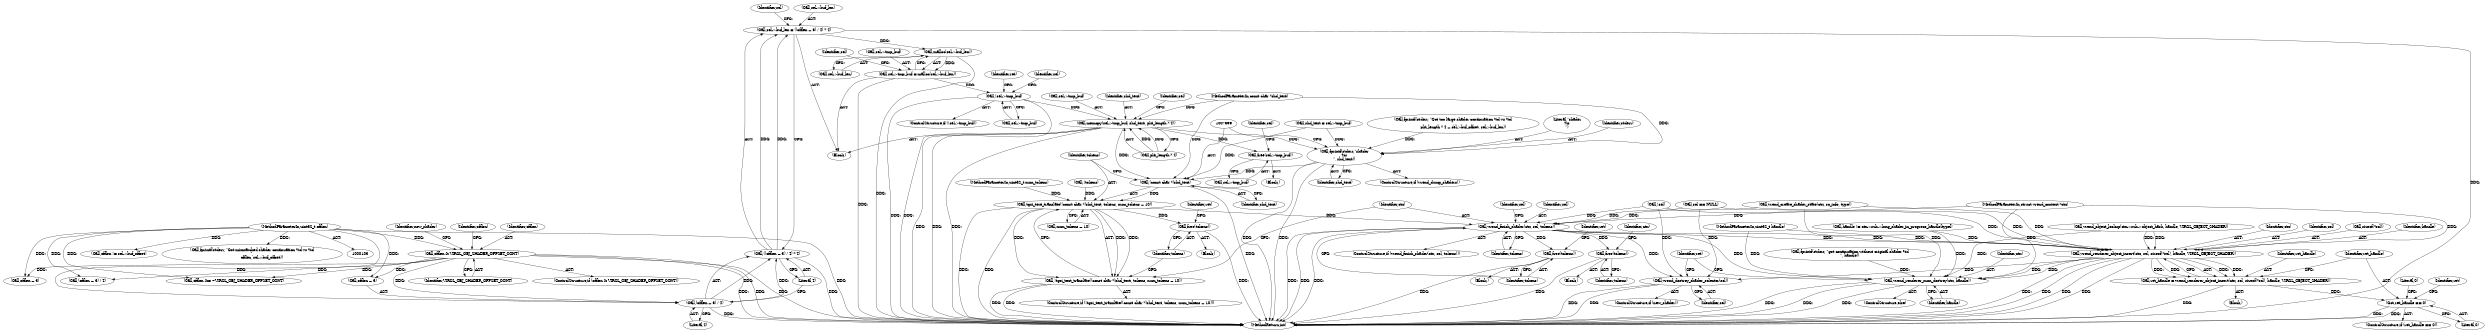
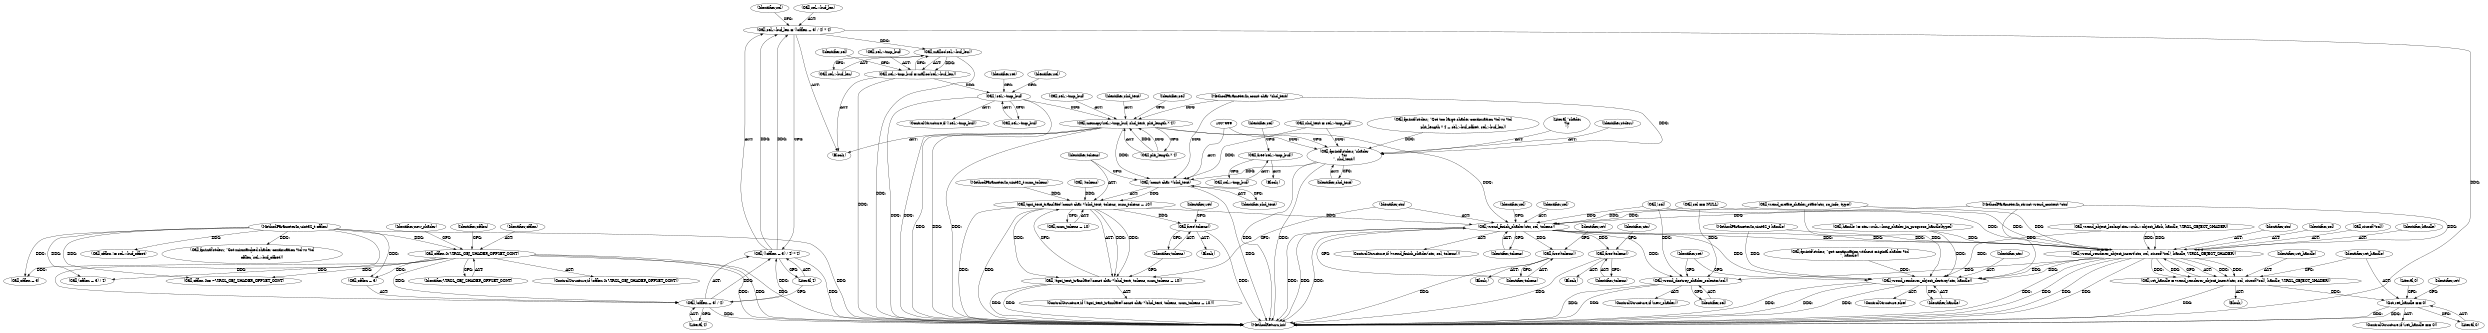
(1203, 138) -> (1347, 138)
(1420, 183) -> none
(360, 254) -> none
(1927, 281) -> (1927, 281)
